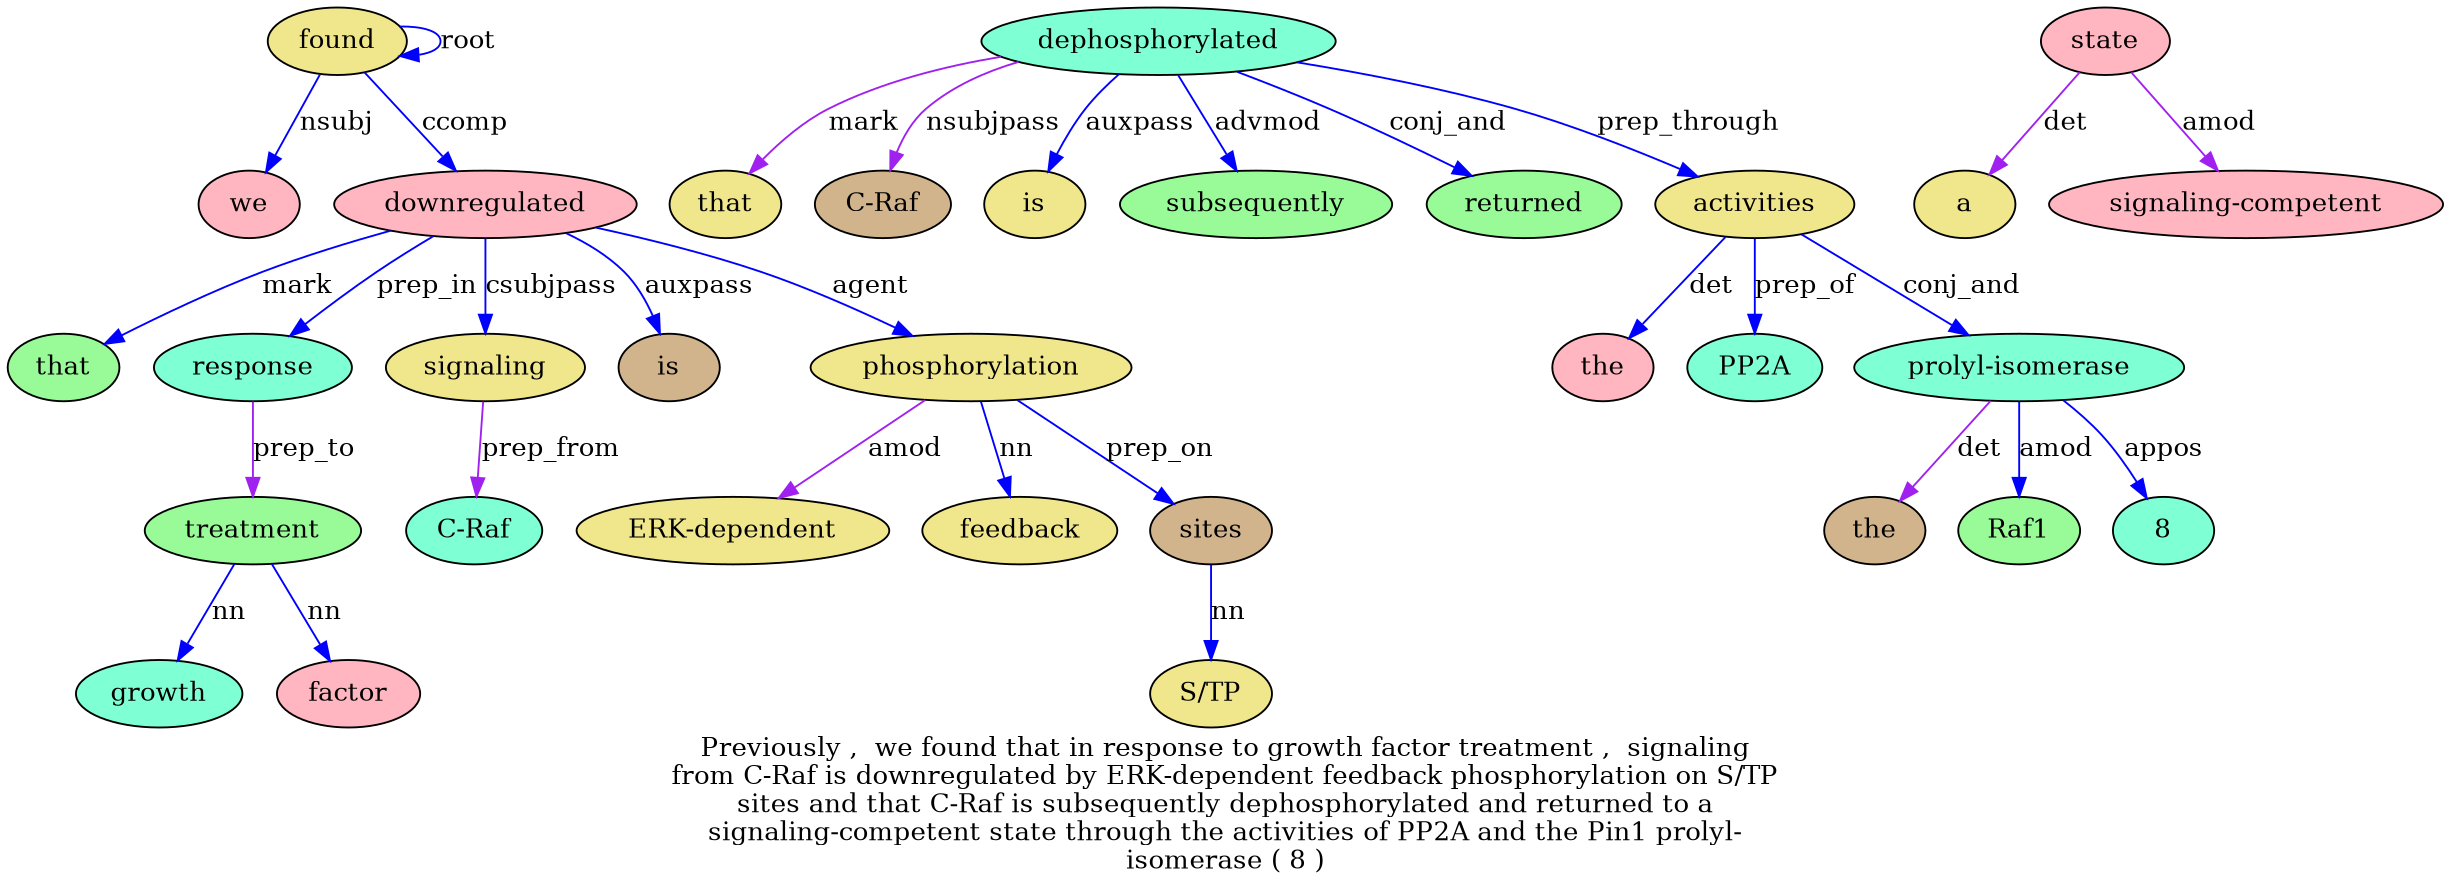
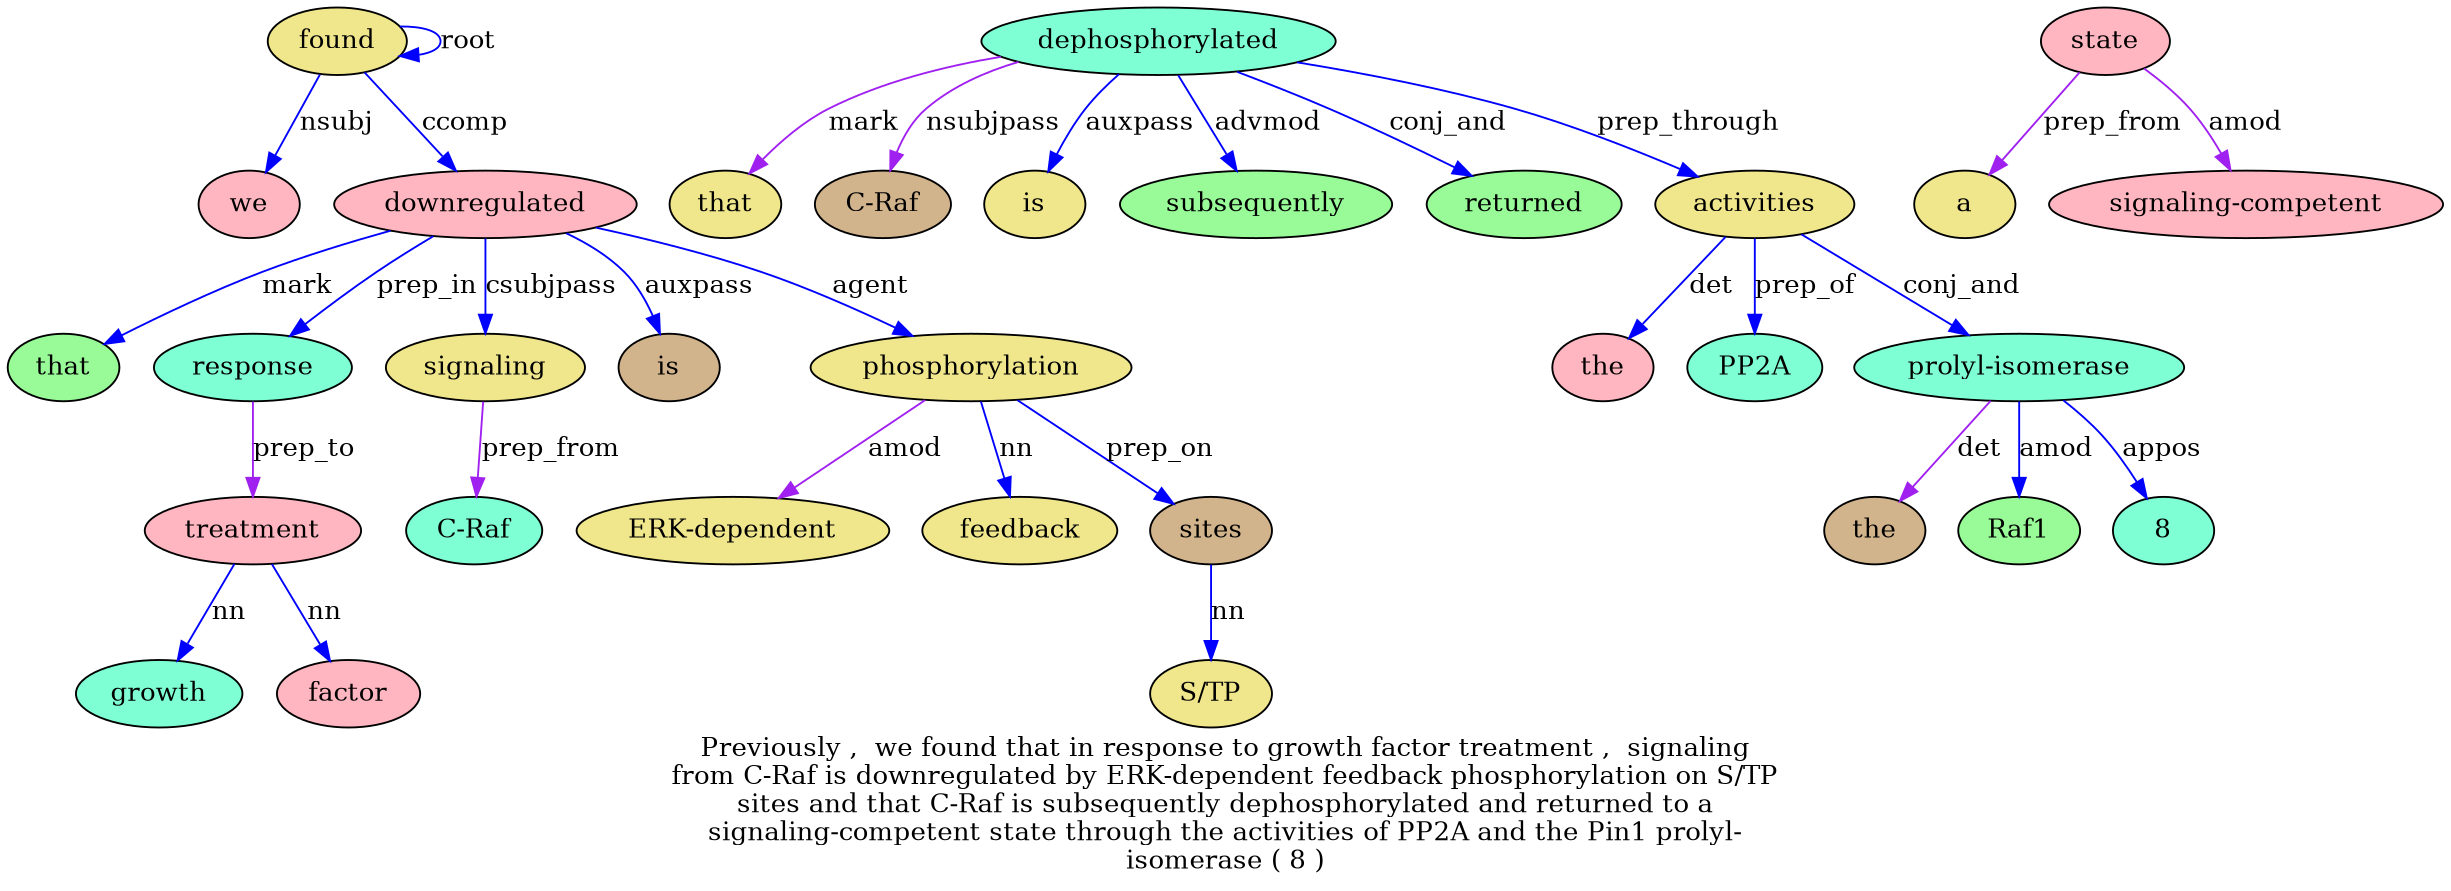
(2066, 123) -> (2113, 123)
(253, 531) -> (253, 531)
